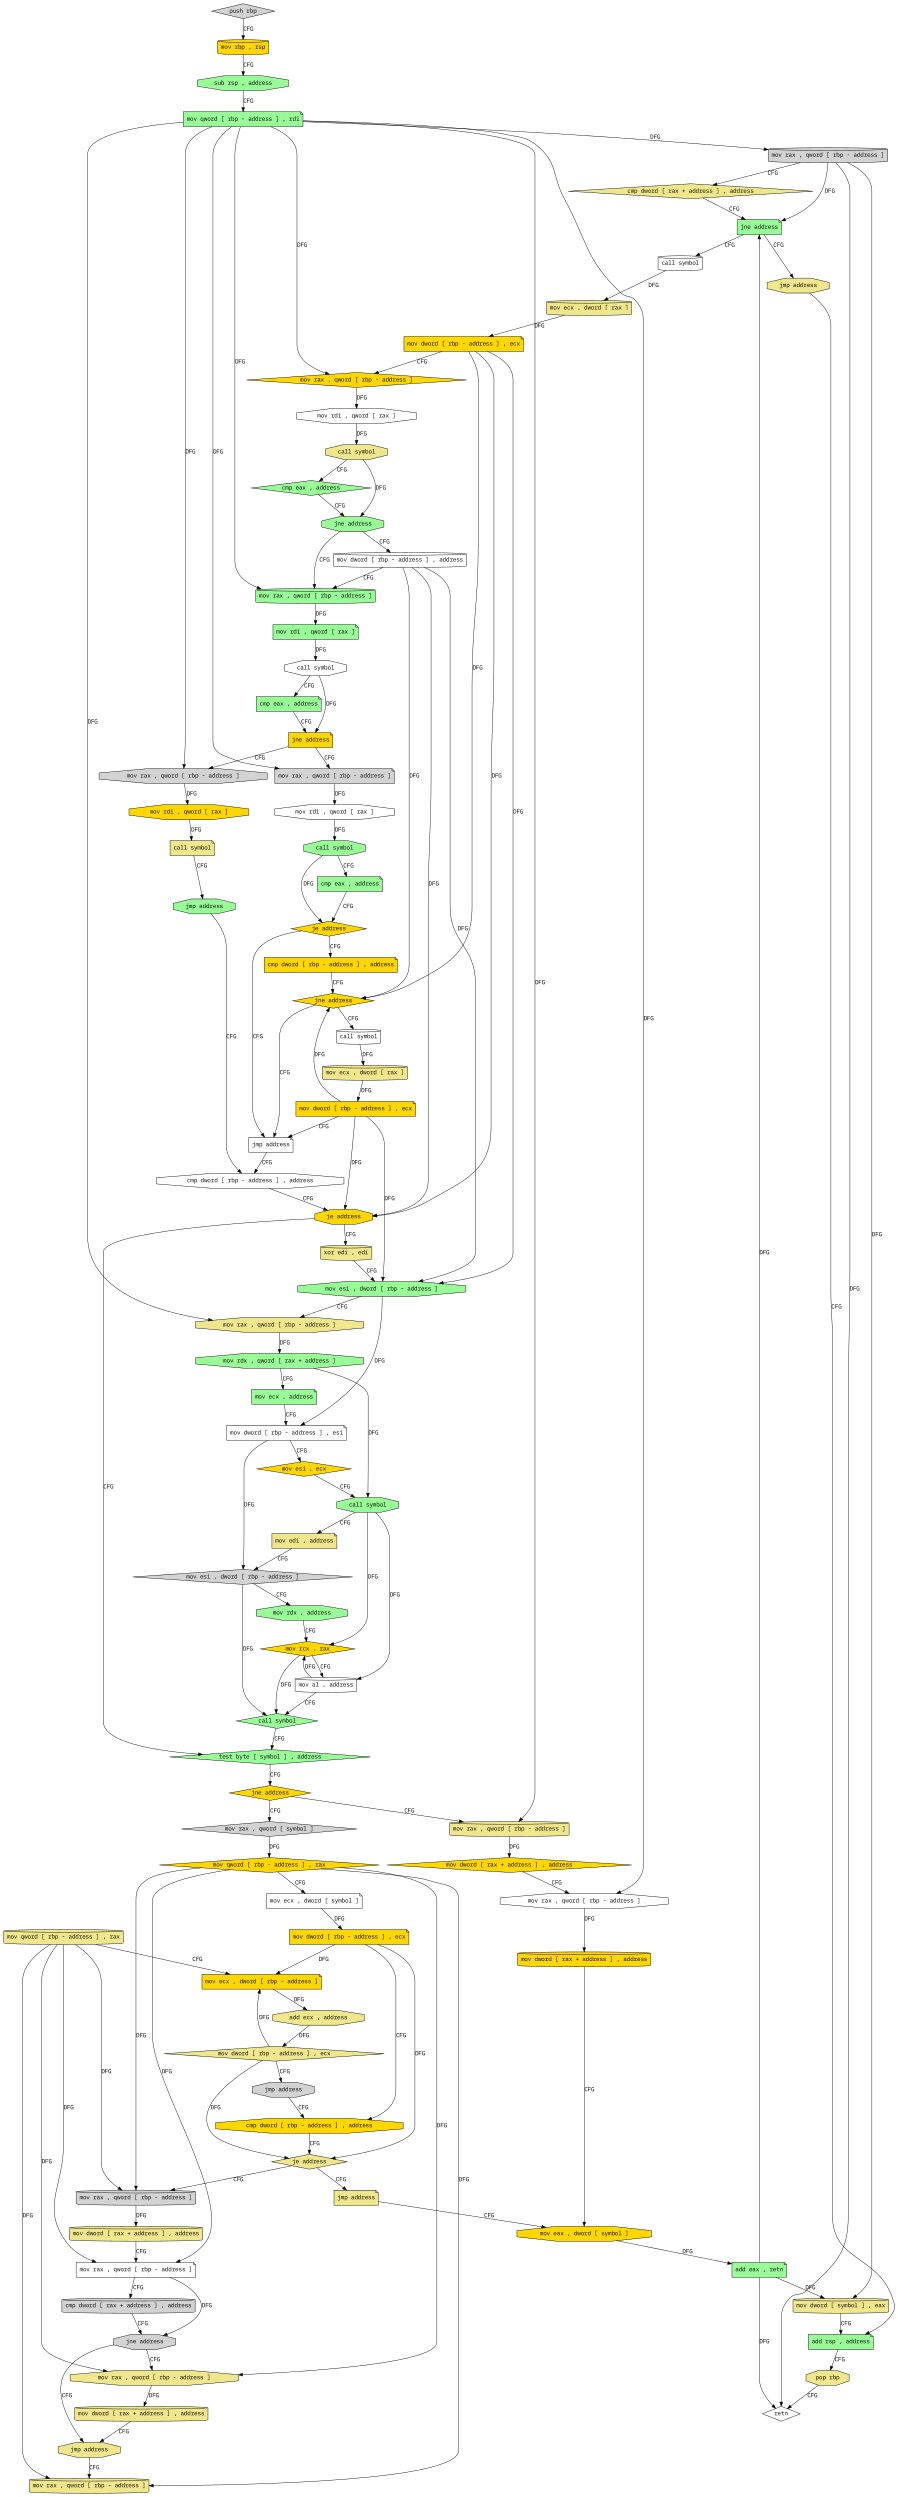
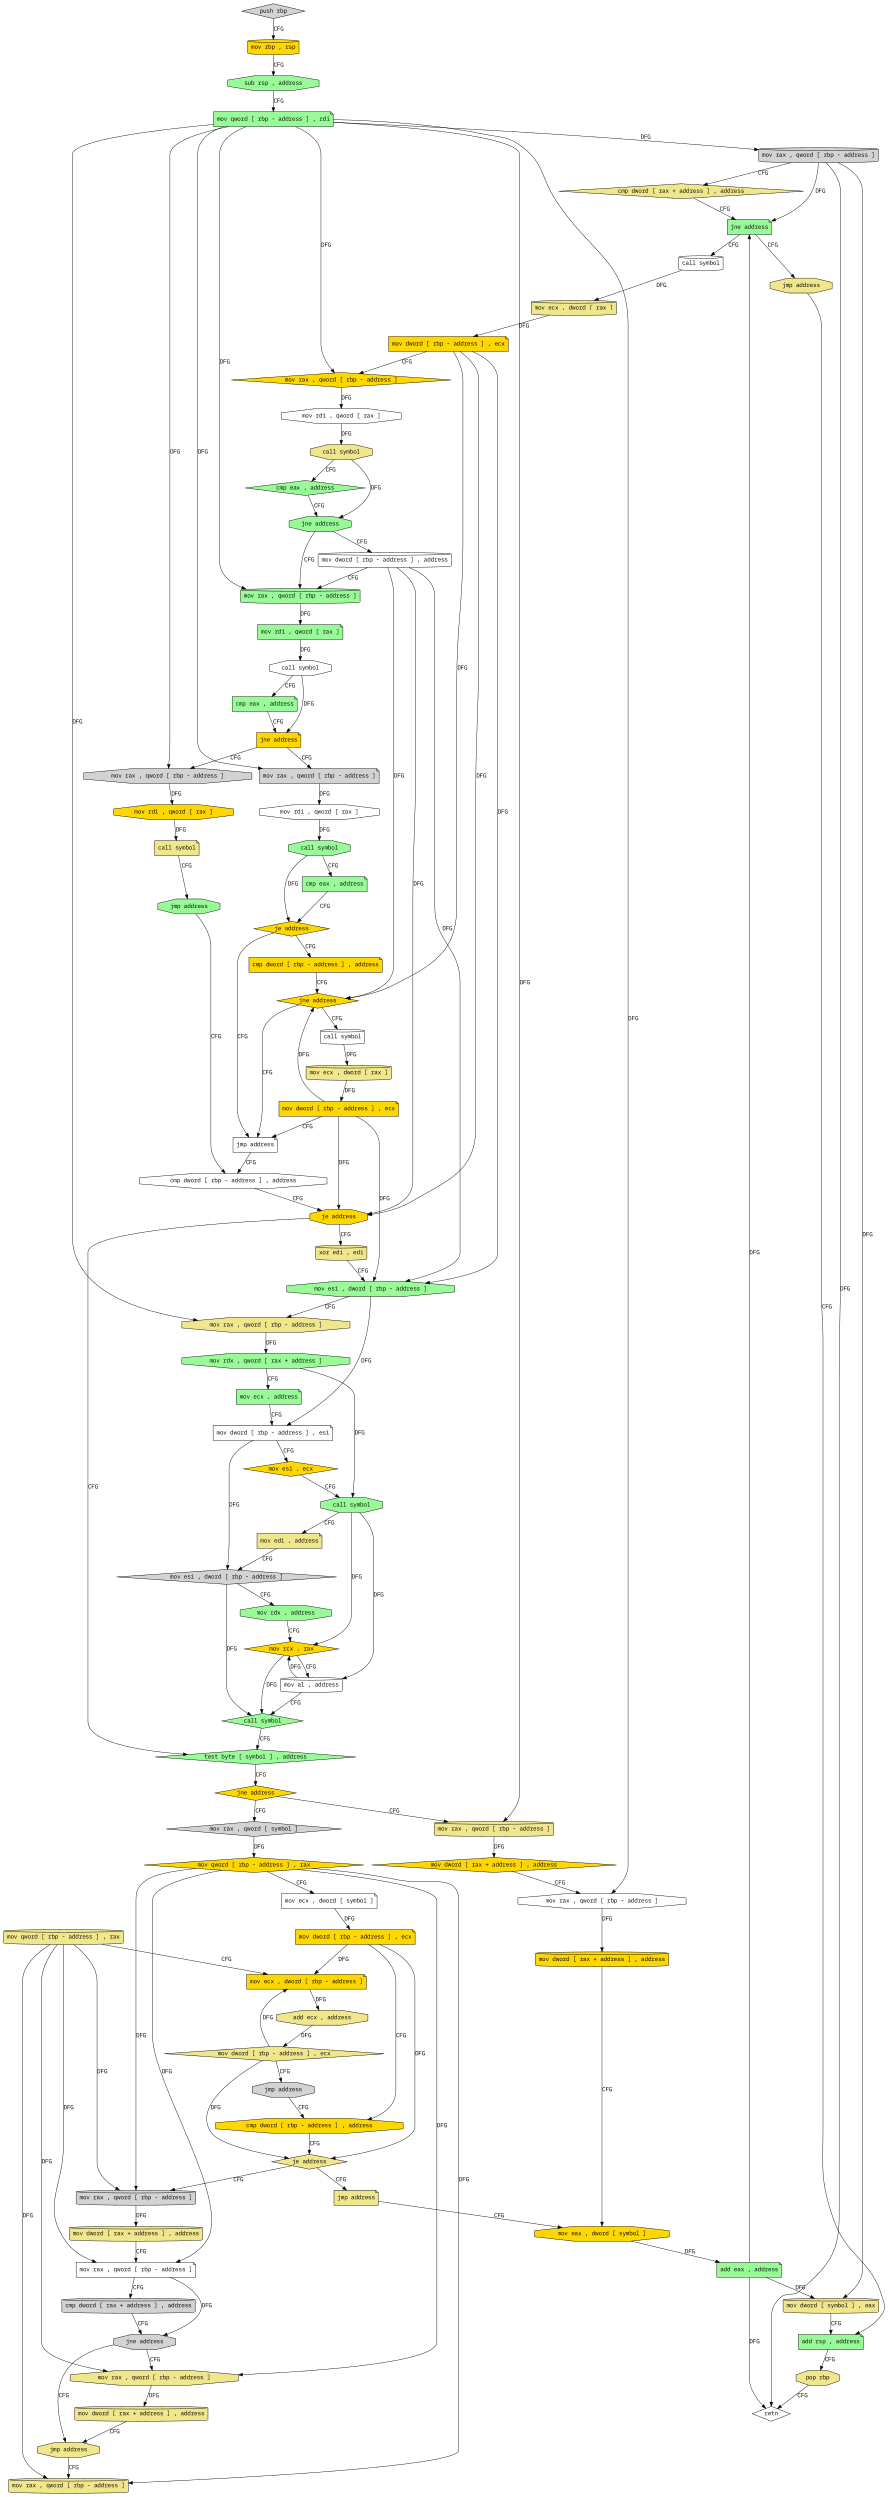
(759, 2270) -> (749, 2270)
